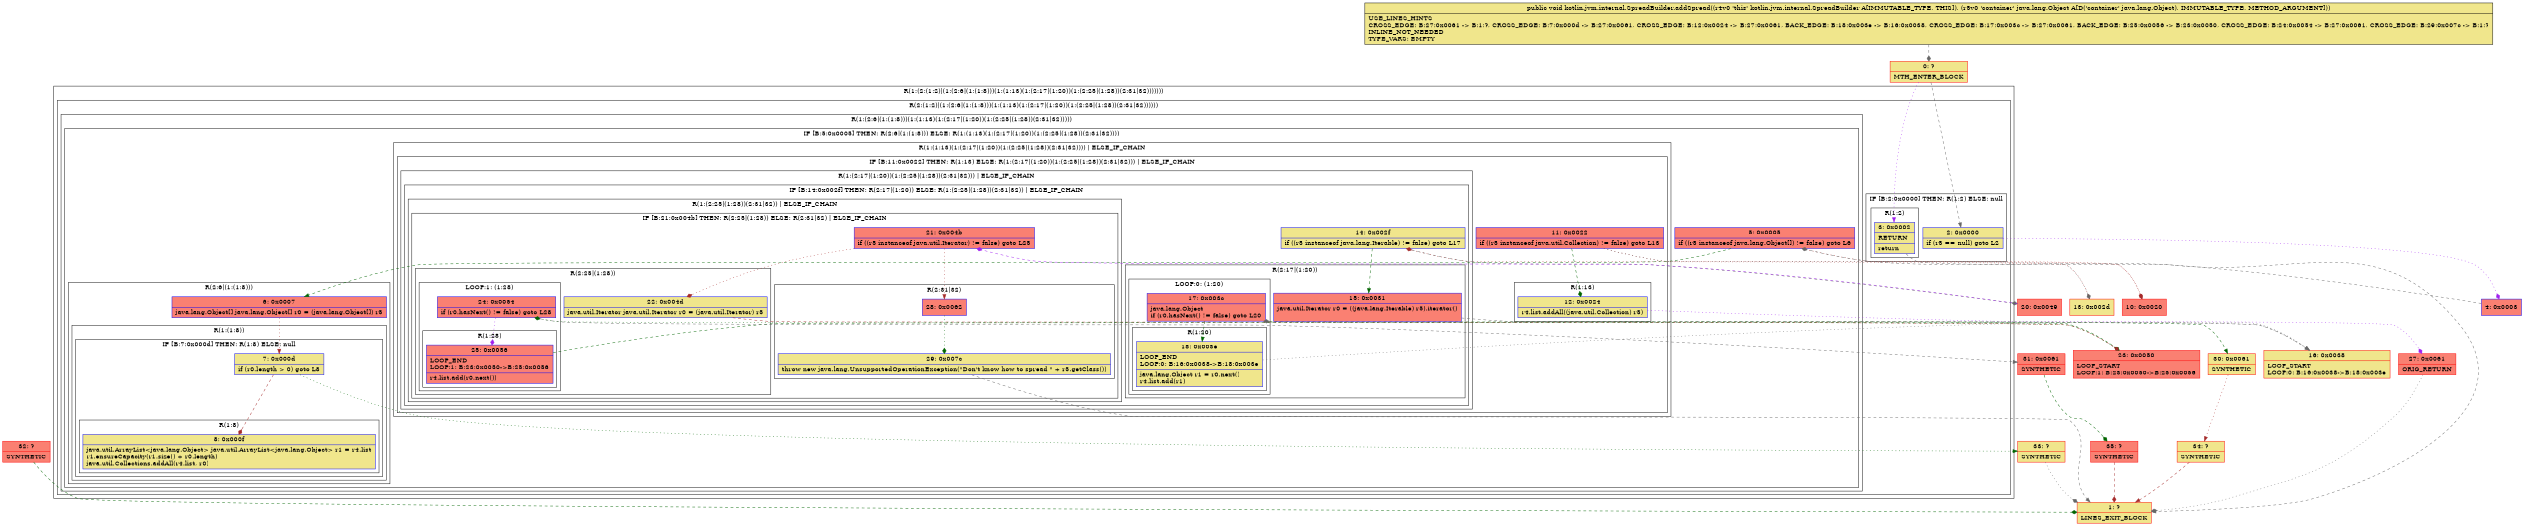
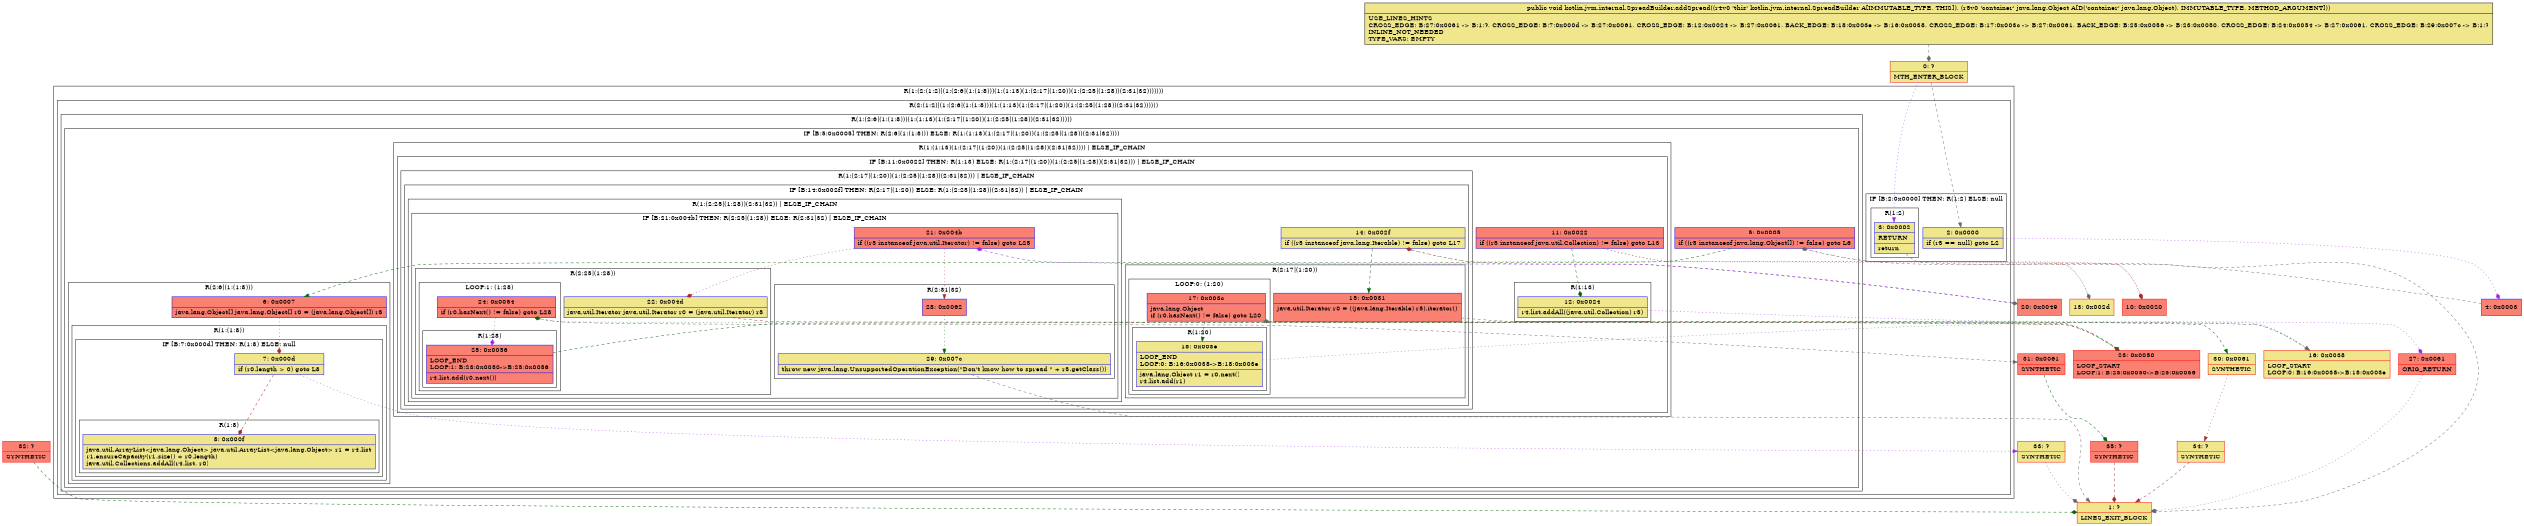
(944, 332) -> (944, 332)
(279, 333) -> (279, 333)
(1152, 444) -> (1152, 444)
